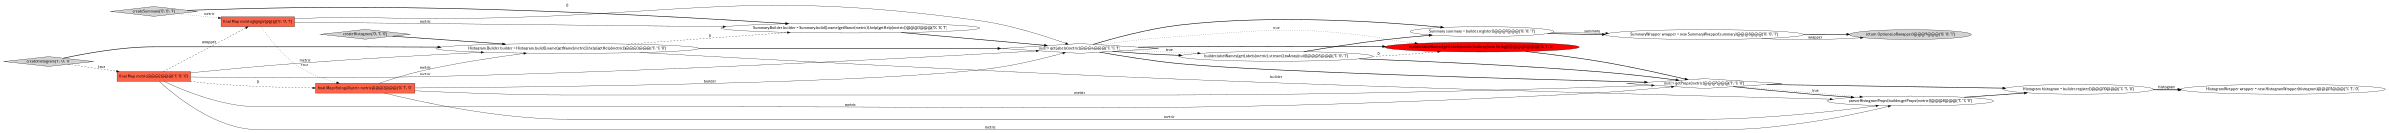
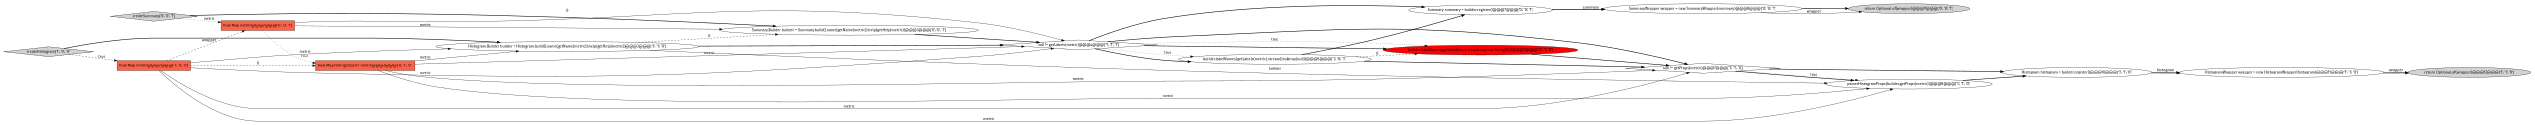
(365, 34) -> none
none -> (2469, 72)
(710, 82) -> (709, 53)
